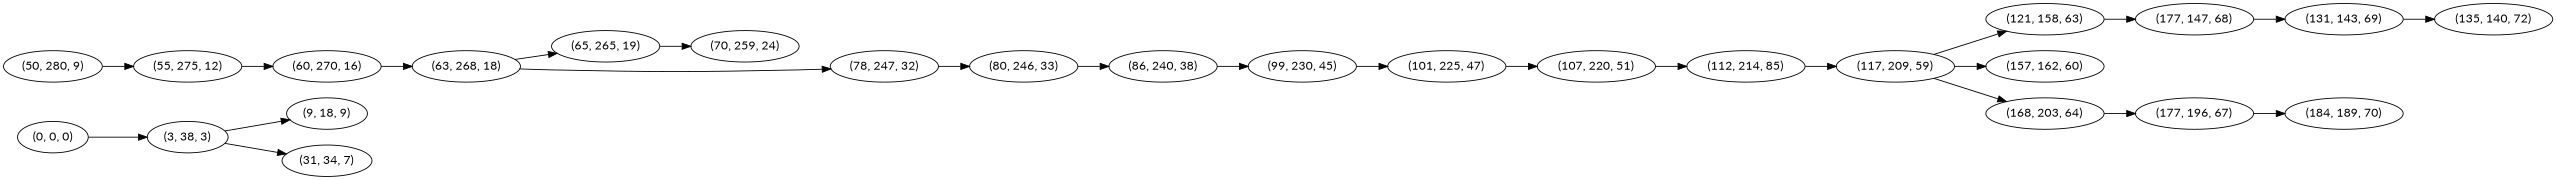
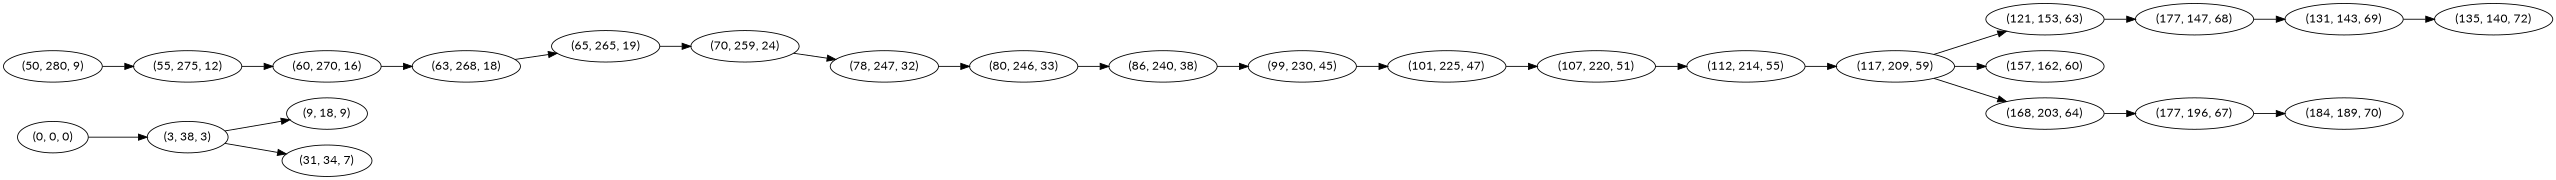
(2045, 19) -> (2045, 19)
(1746, 66) -> (1746, 66)
(671, 72) -> (810, 56)
